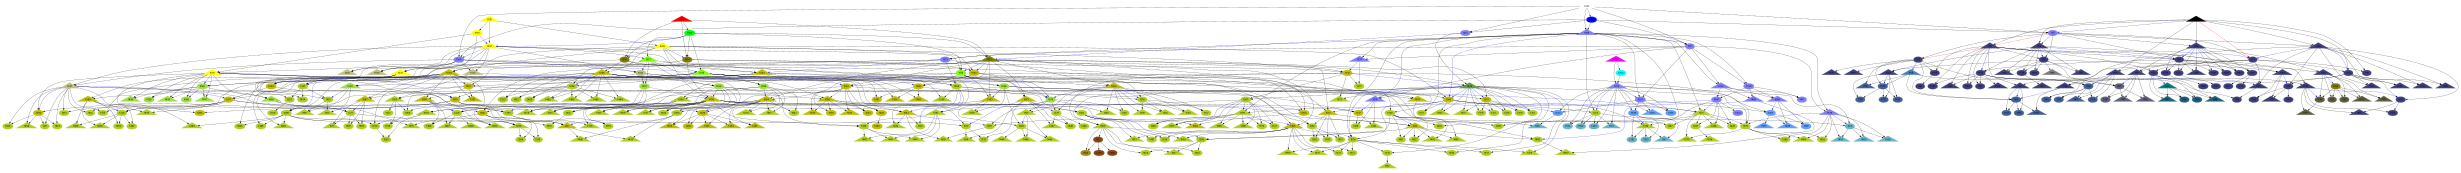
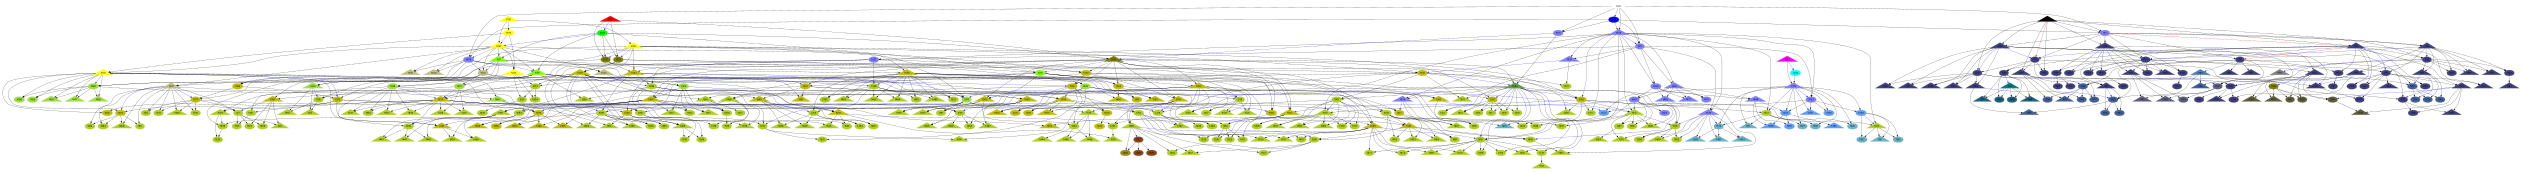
none -> (1689, 100)
